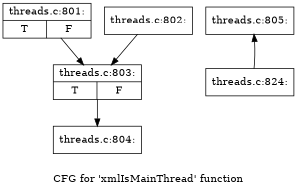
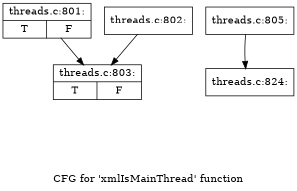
(255, 55) -> (245, 48)
(97, 140) -> none
